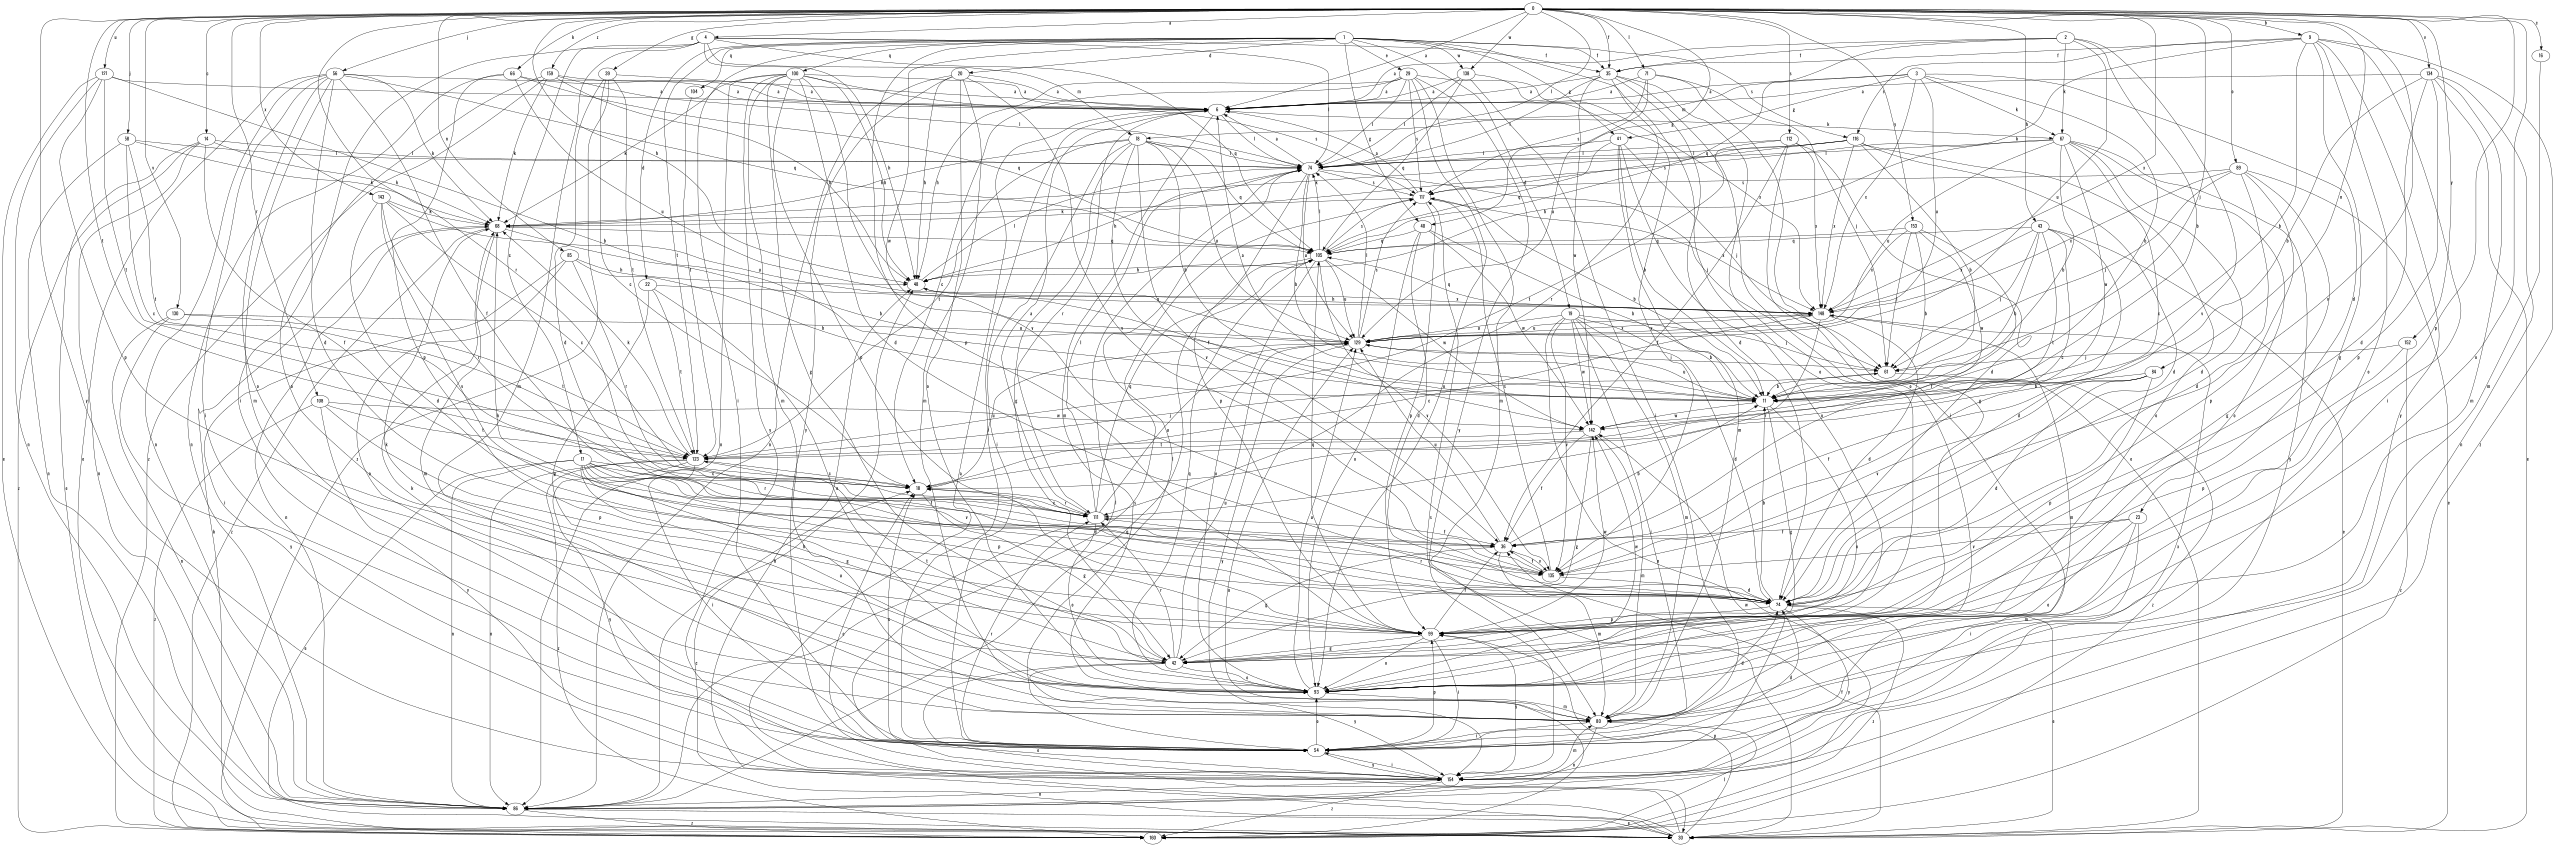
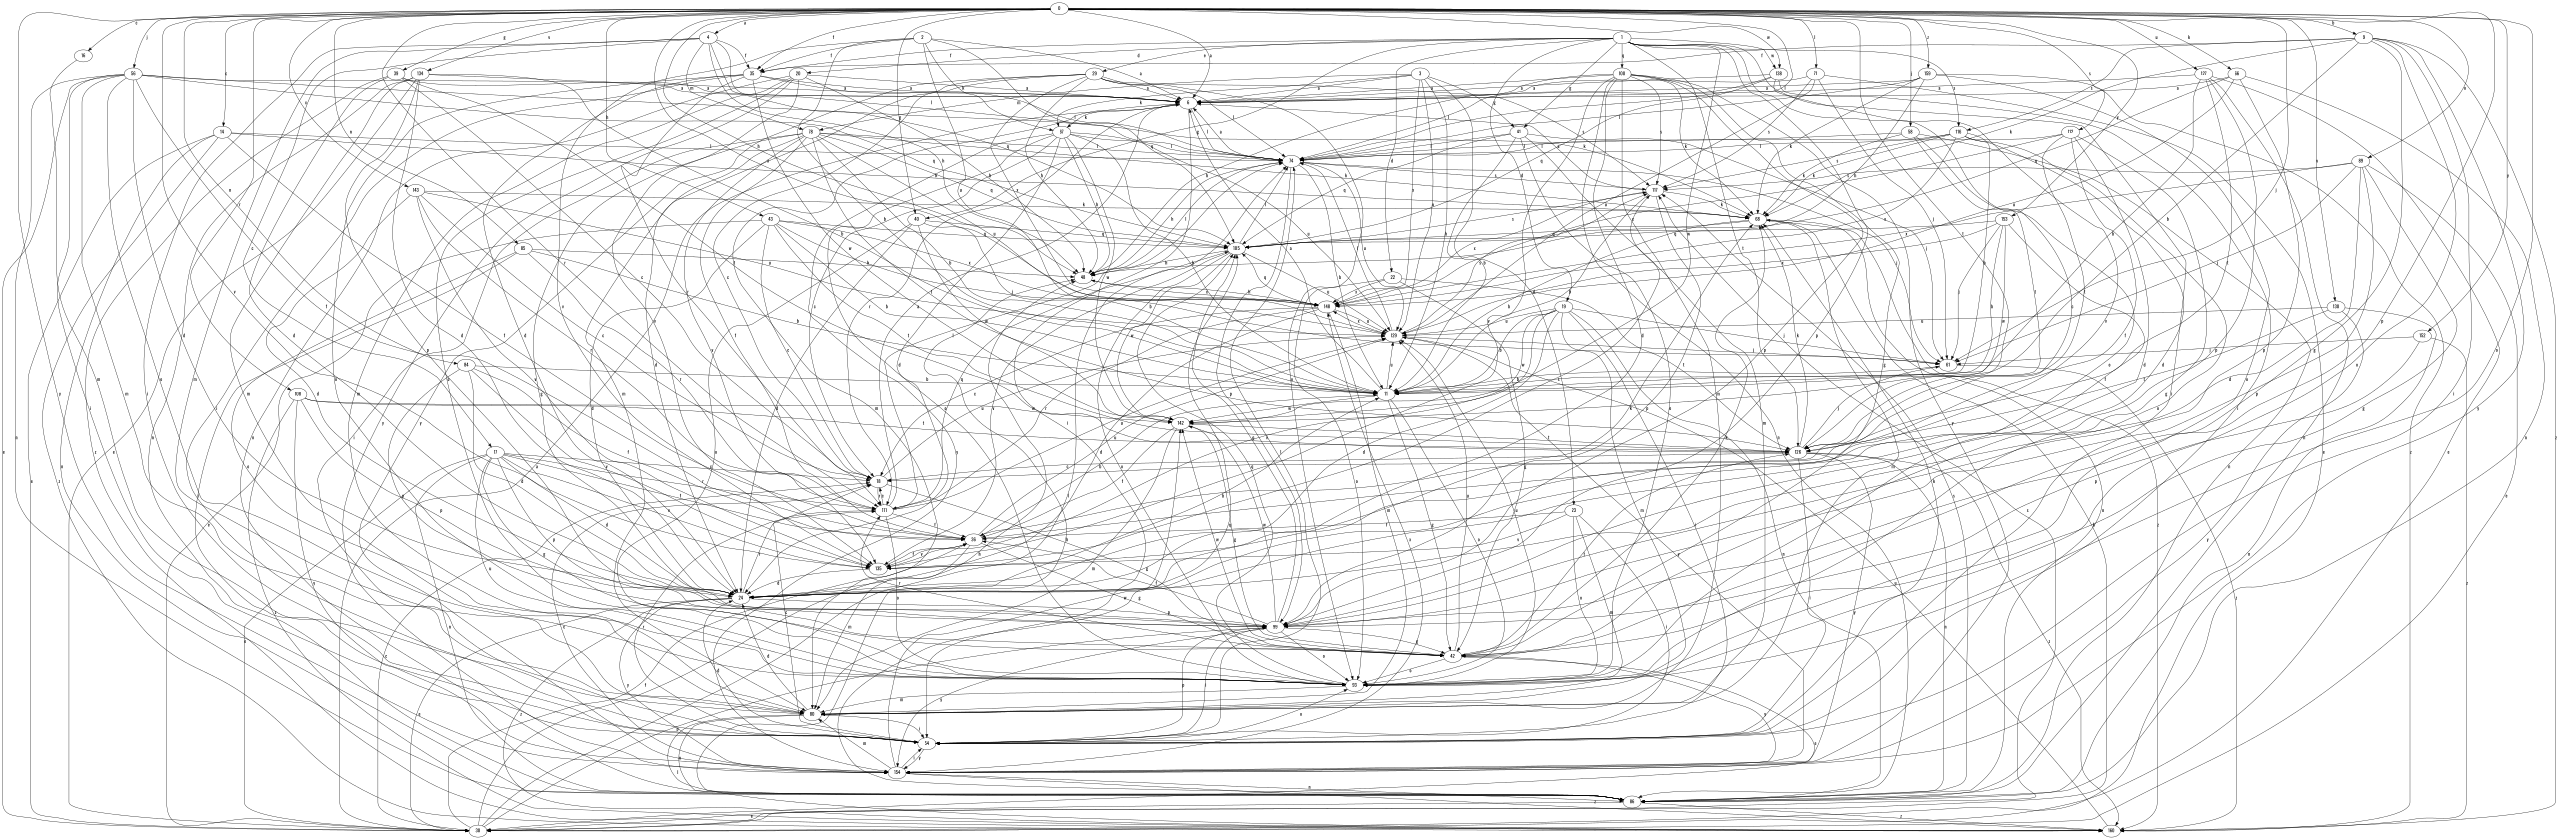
(694, 92) -> none
none -> (646, 299)
(696, 460) -> (1798, 453)
